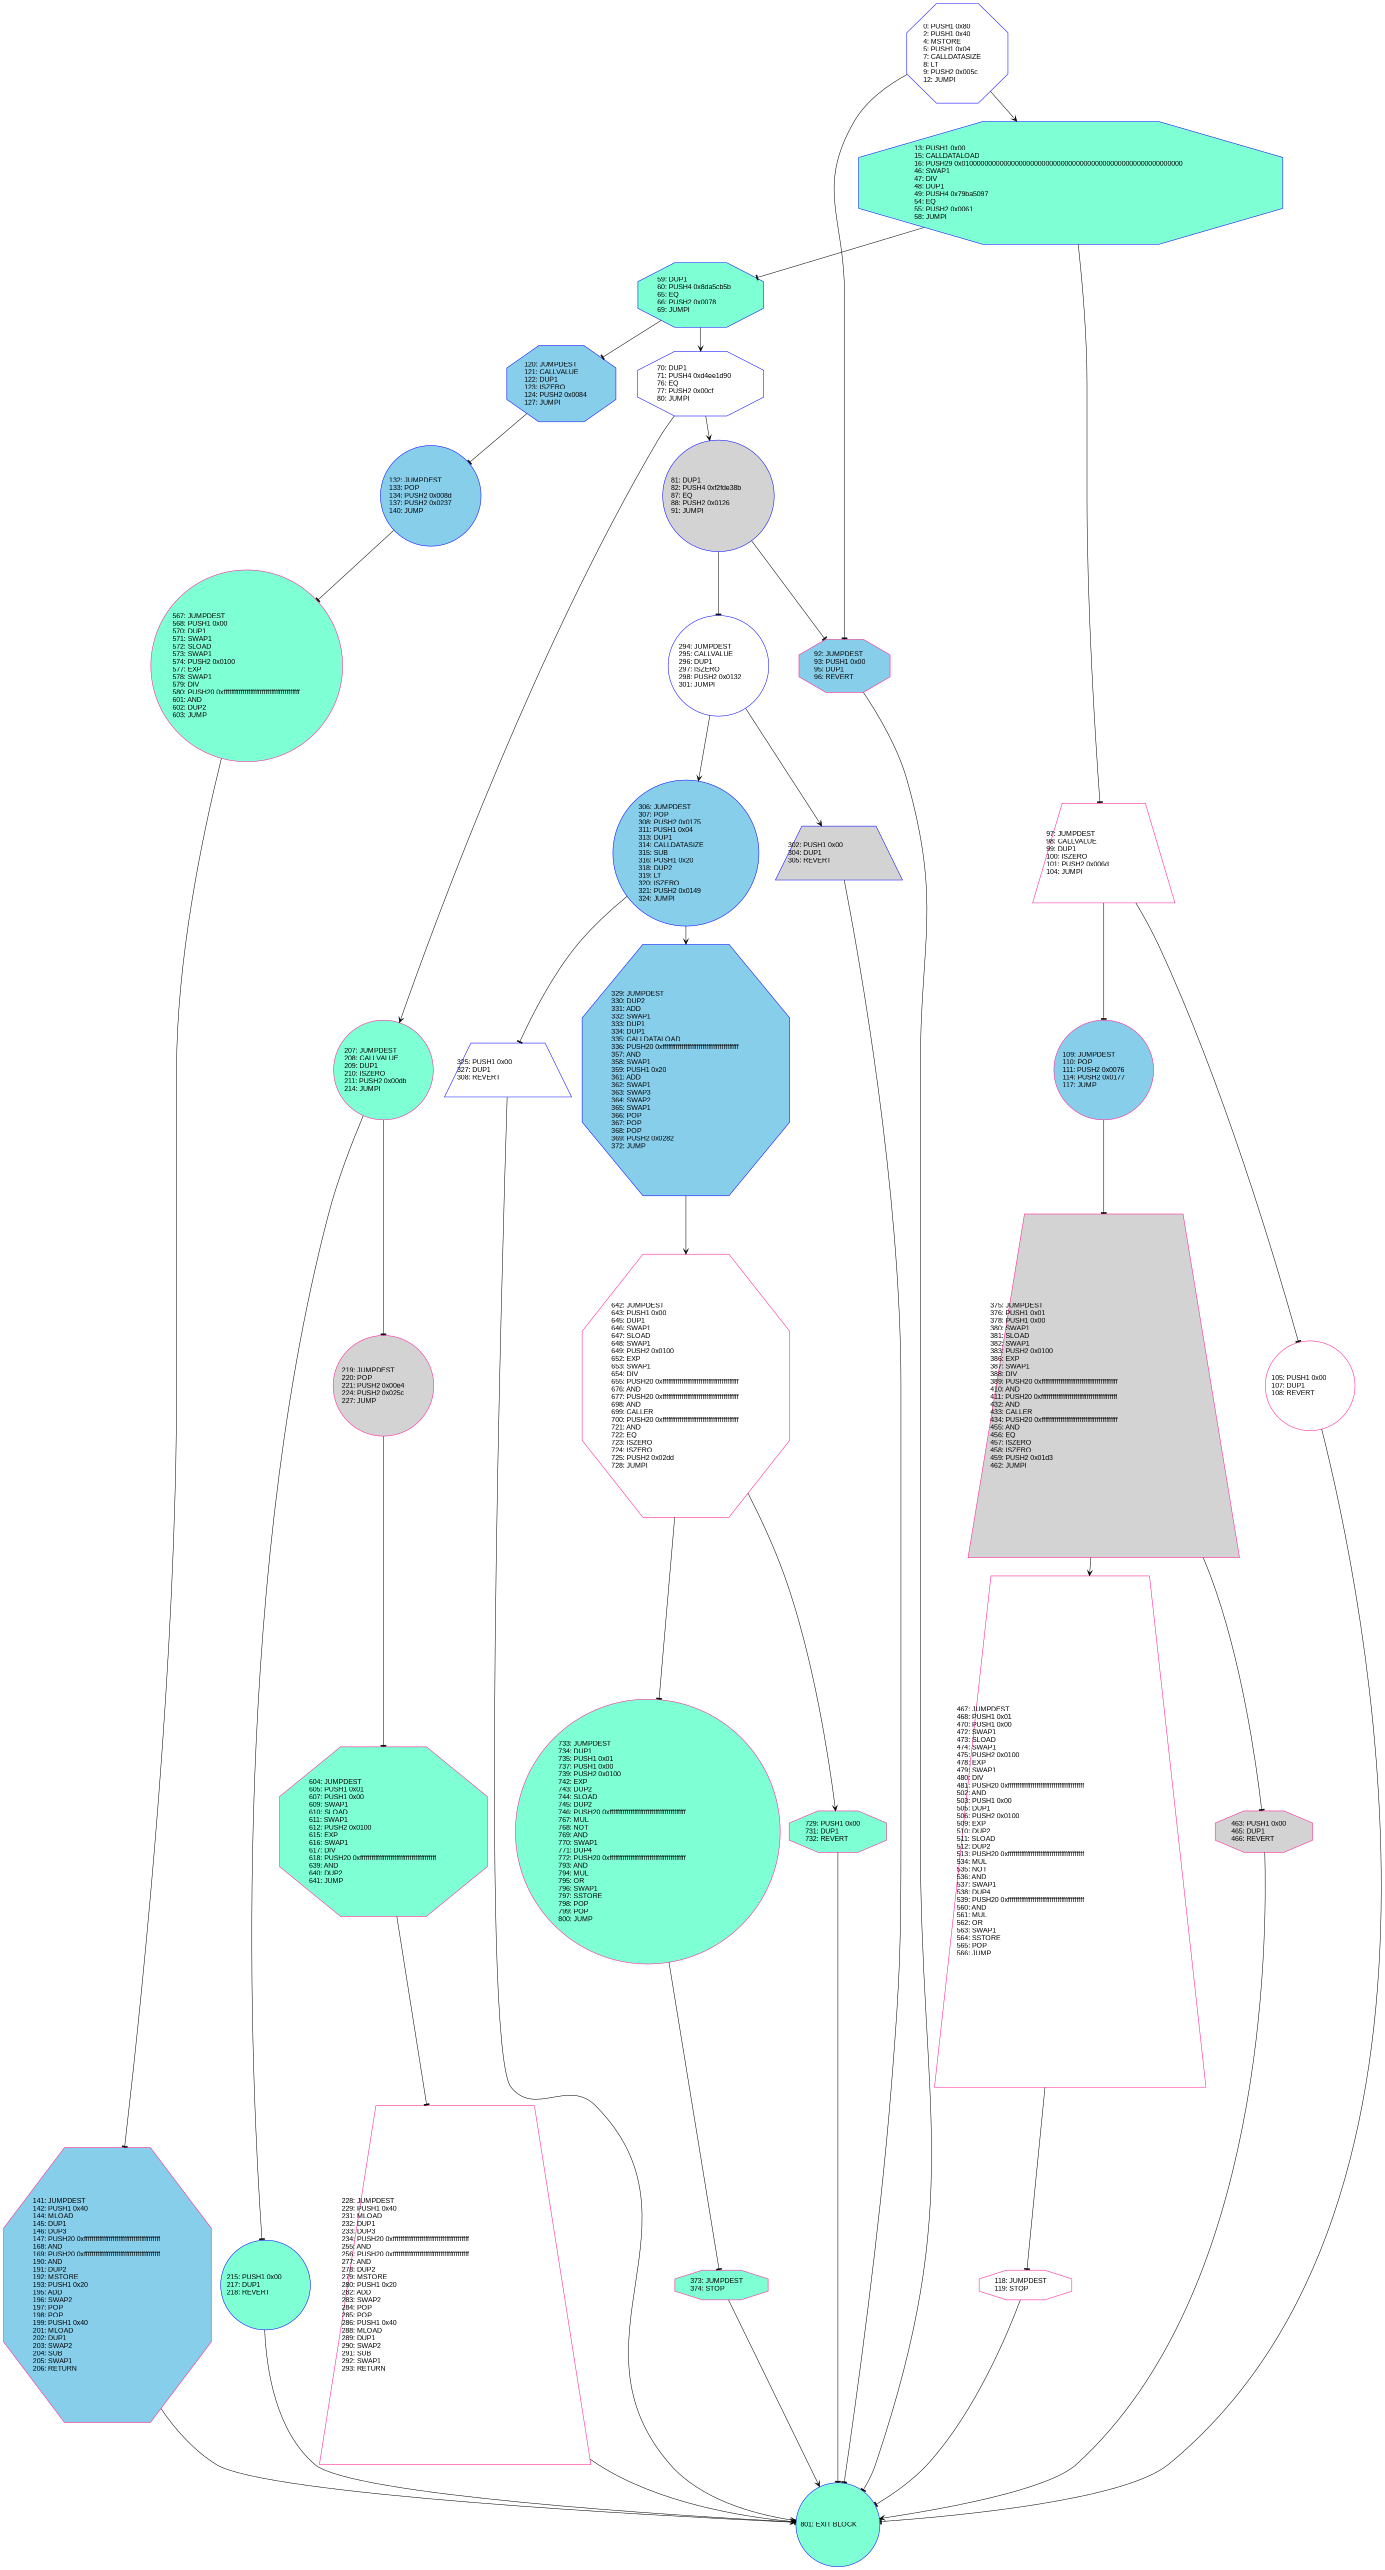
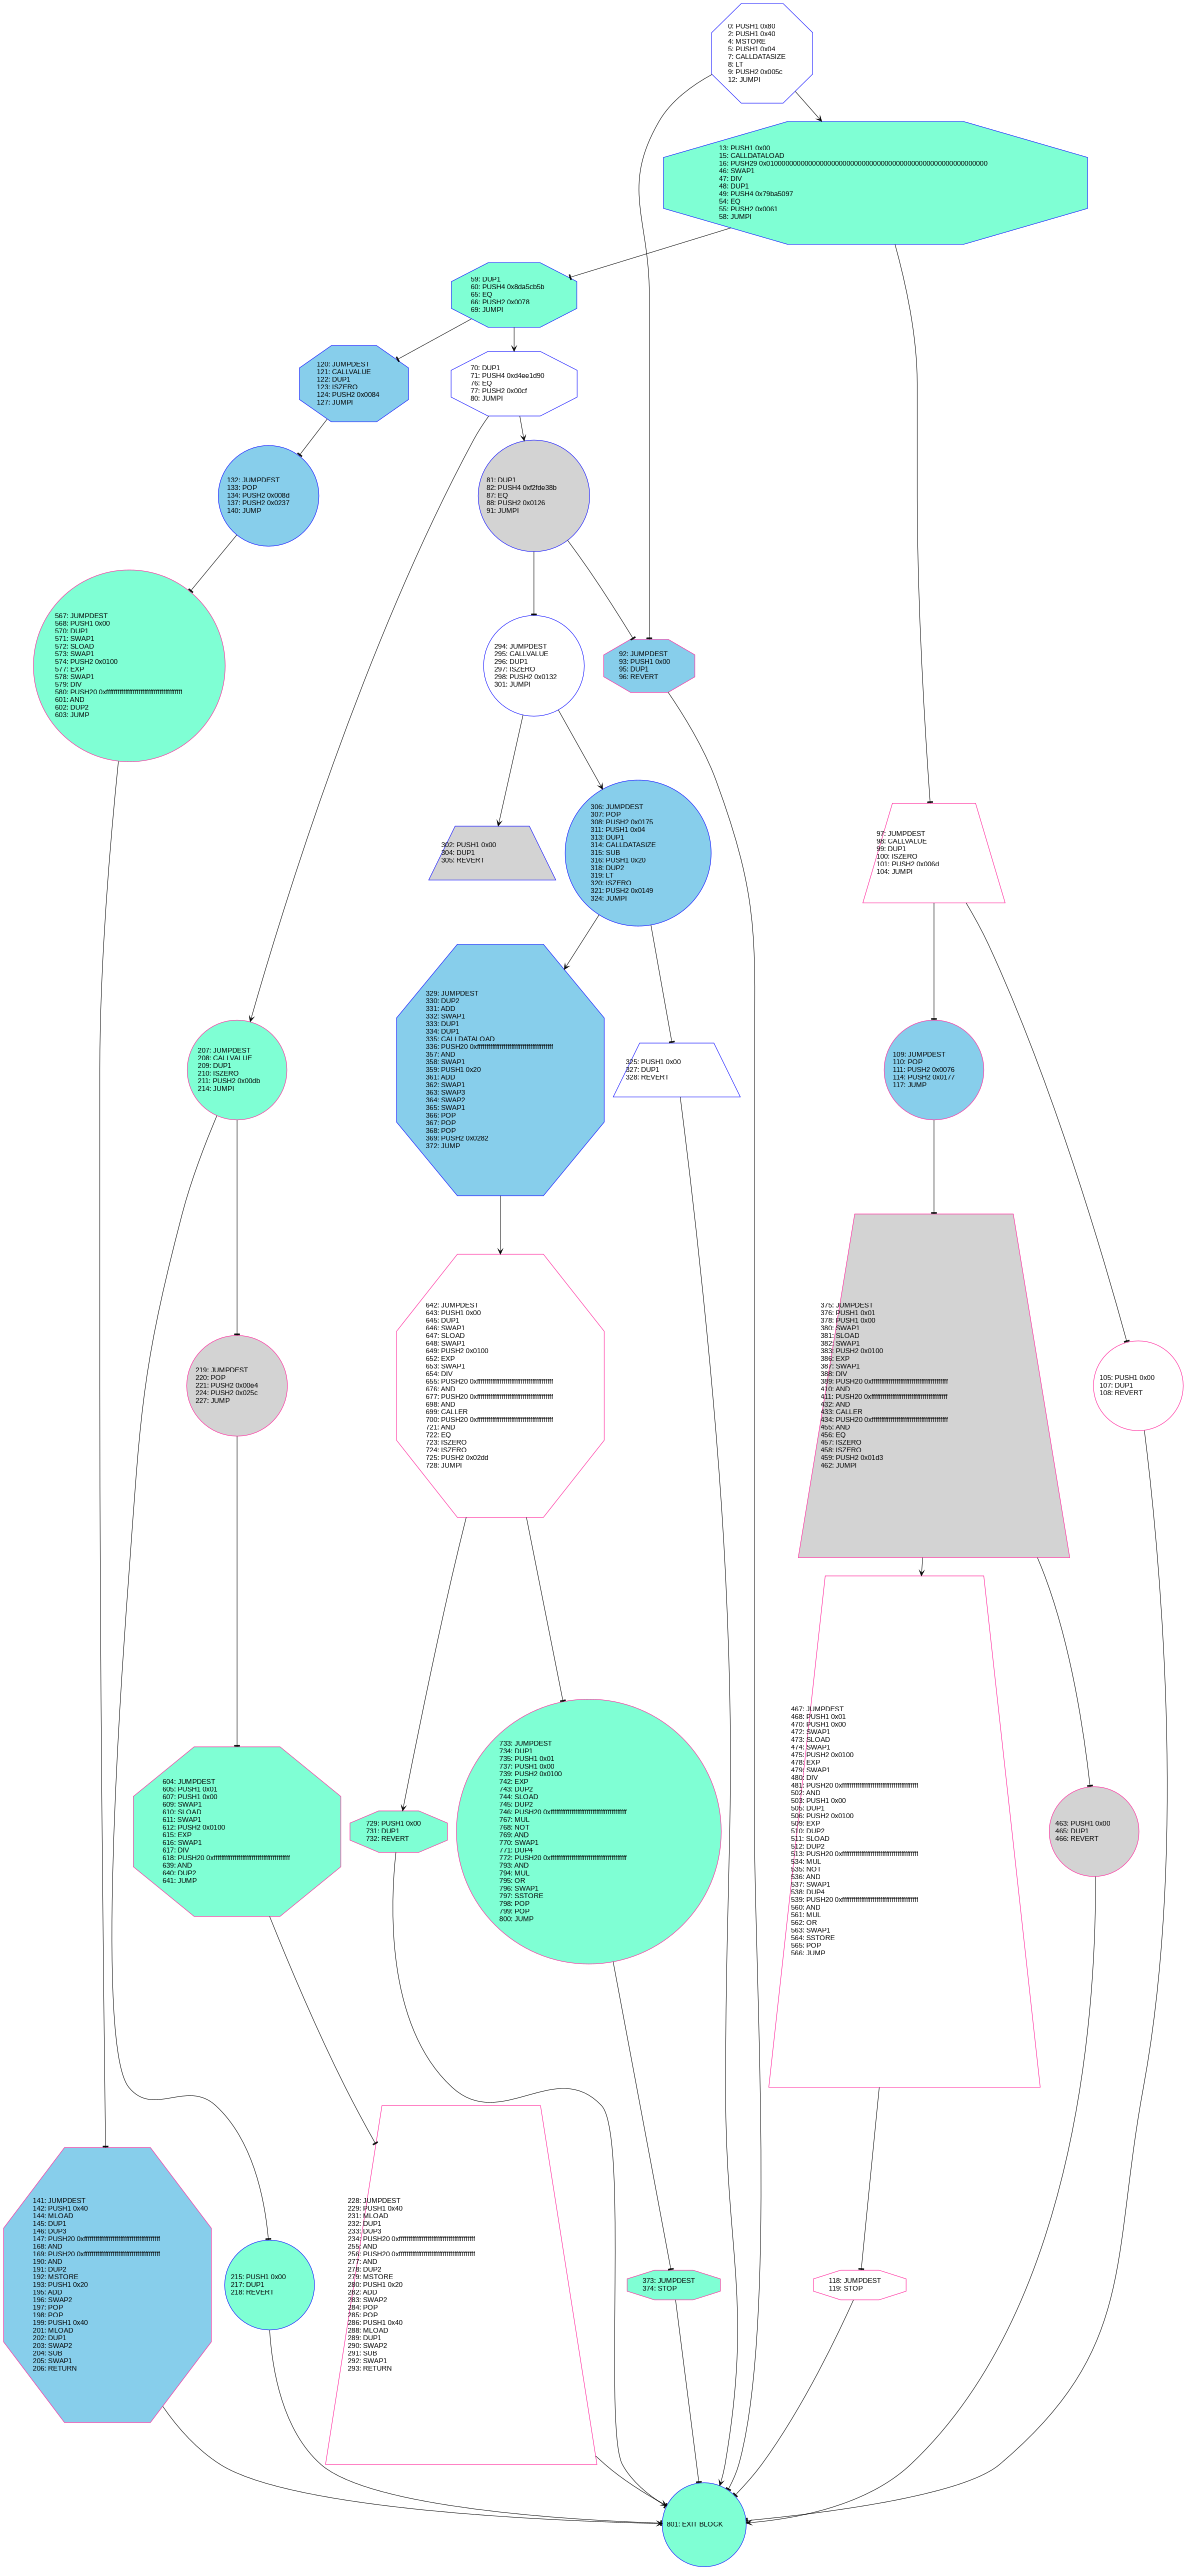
(508, 1070) -> (677, 1070)
(901, 1680) -> none
(1264, 1832) -> (1094, 1832)
(773, 2391) -> (687, 2390)
